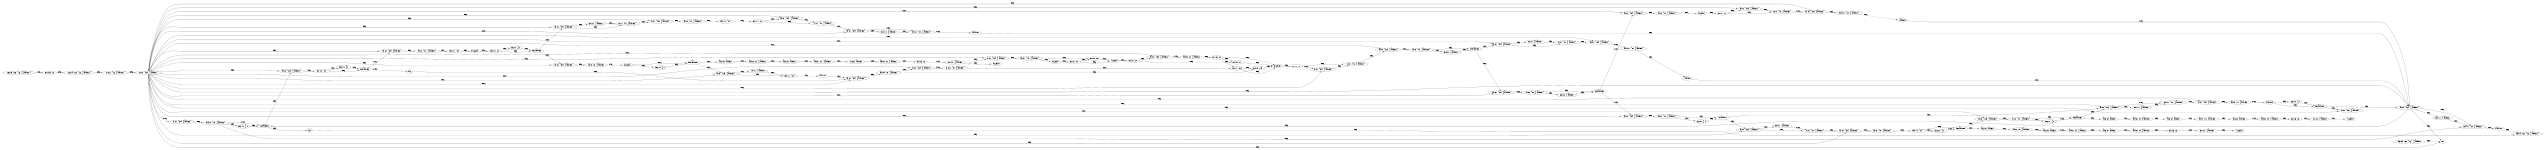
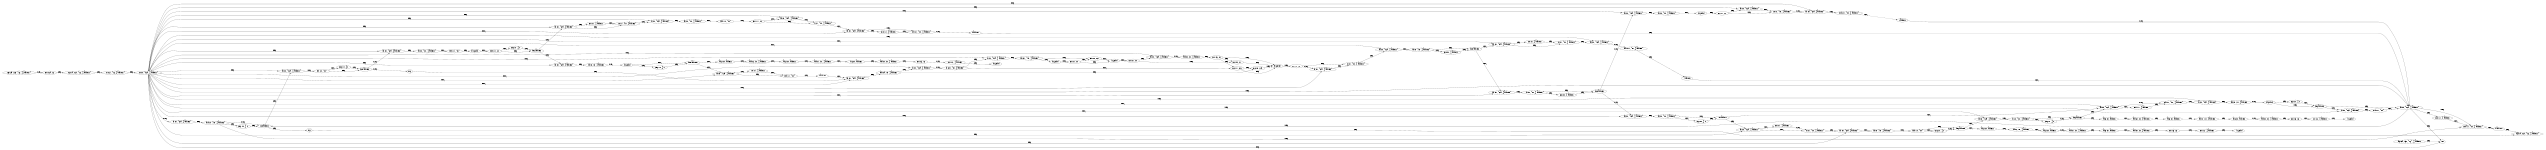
none -> (2378, 111)
